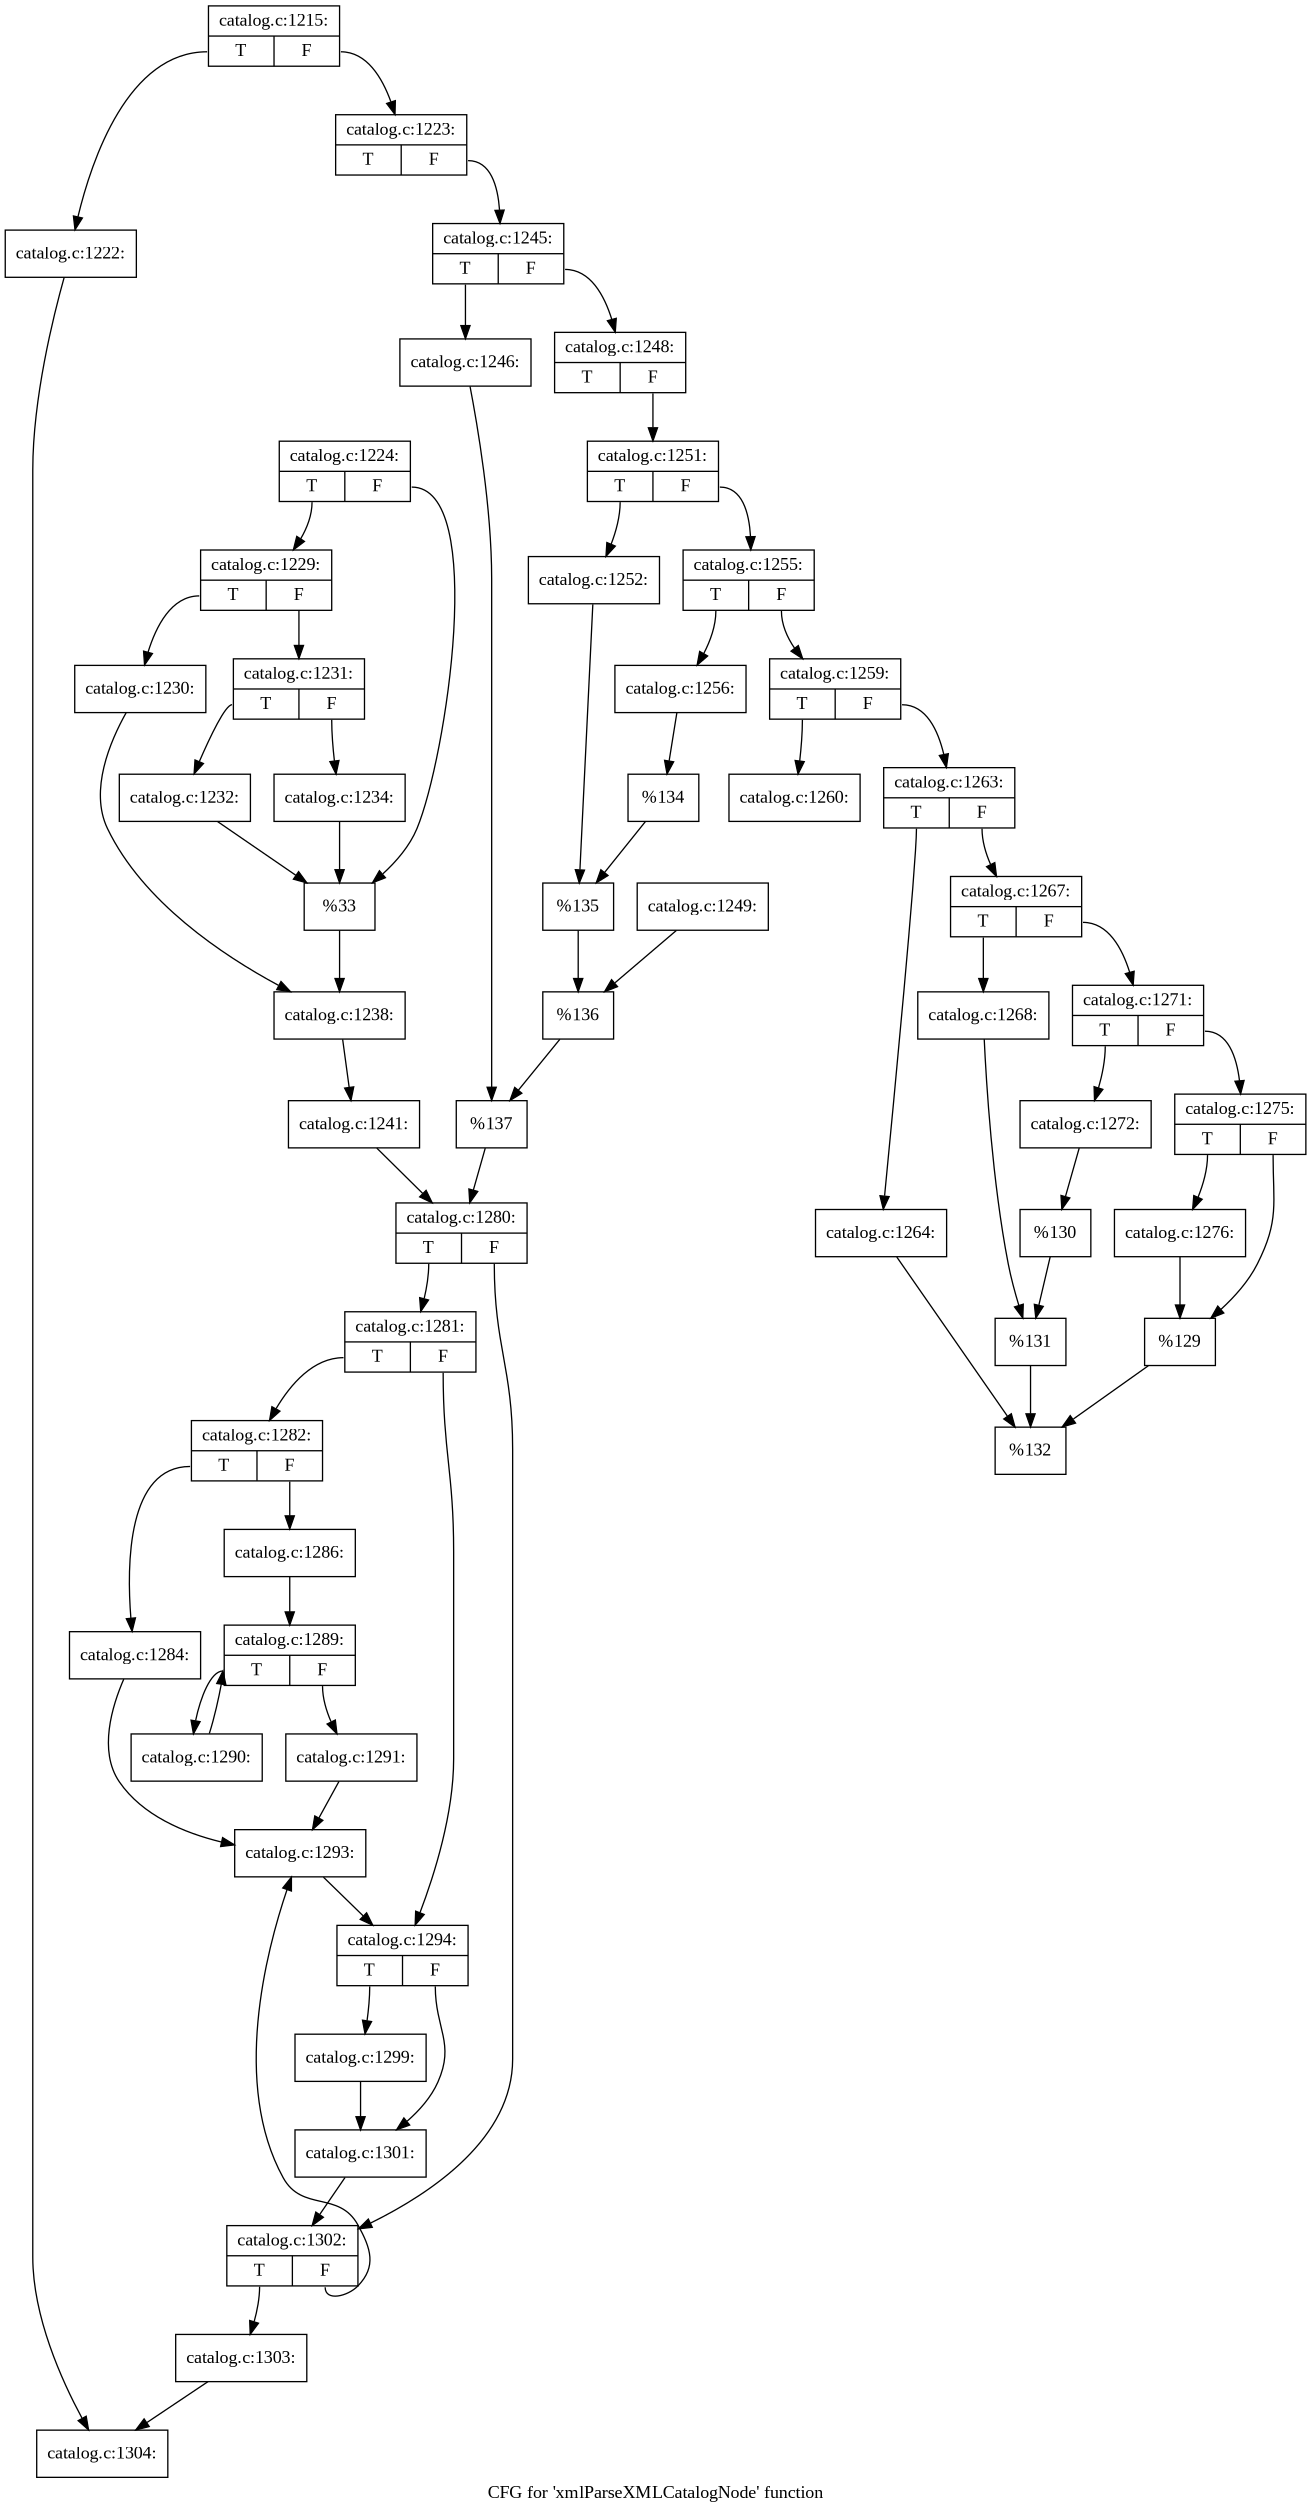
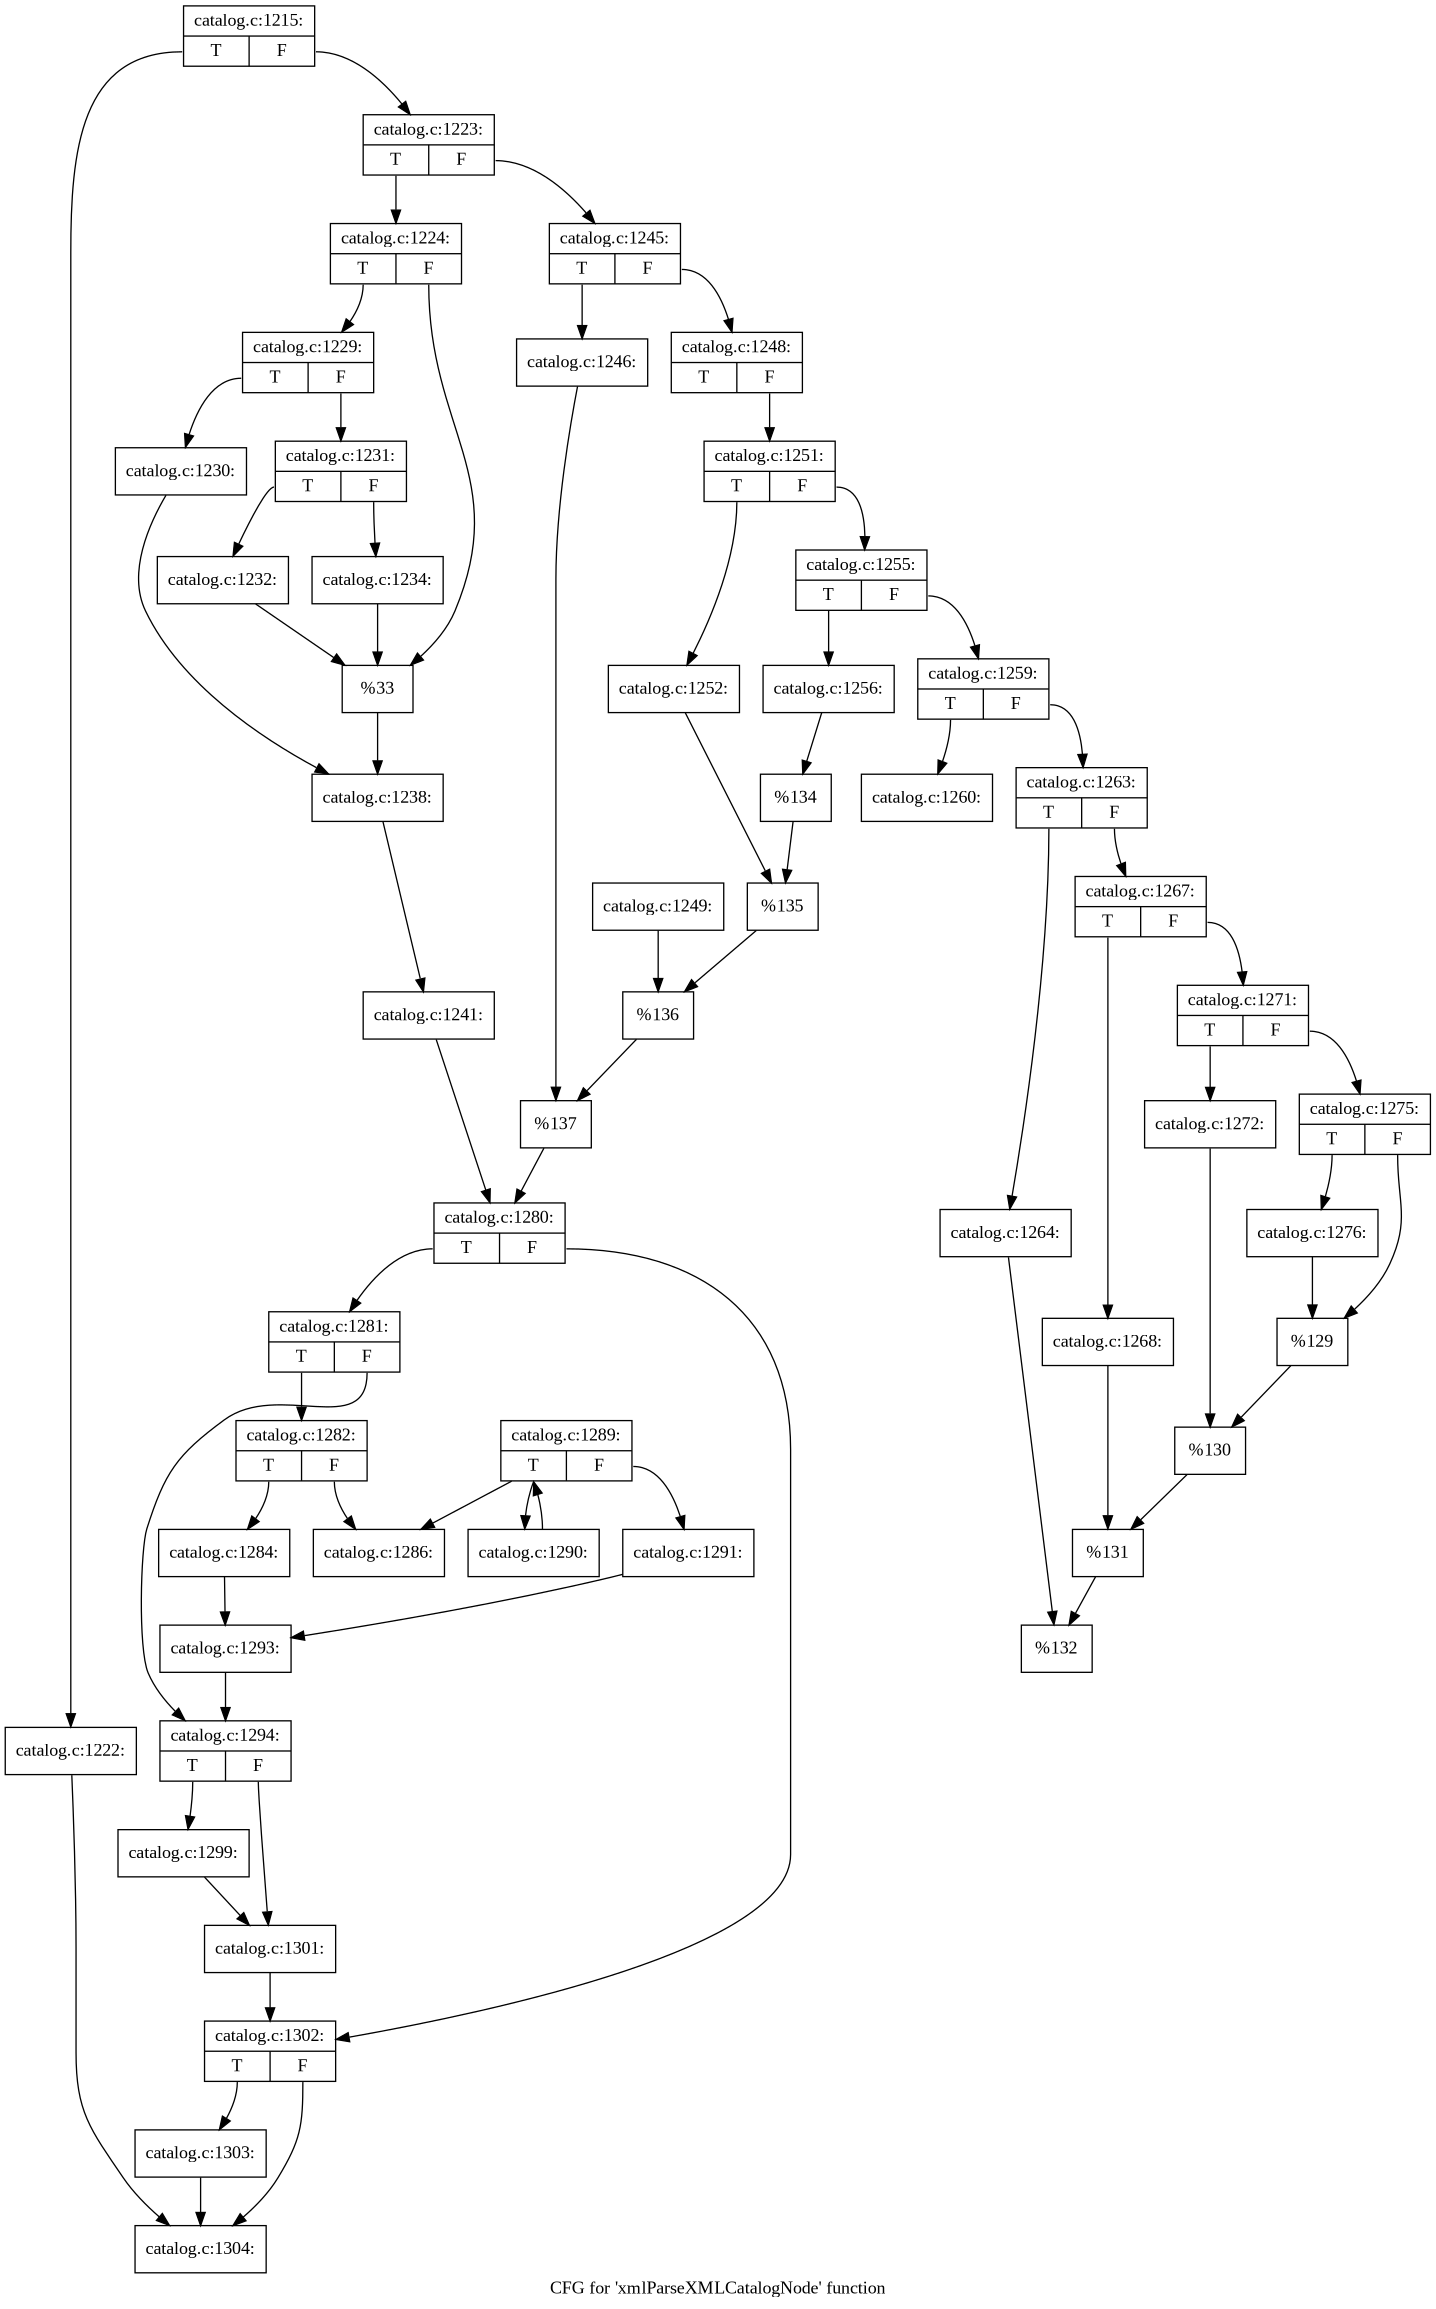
none -> (396, 193)
(1111, 1392) -> (1266, 1391)
(290, 1594) -> (472, 1502)
(266, 2133) -> (290, 2157)
